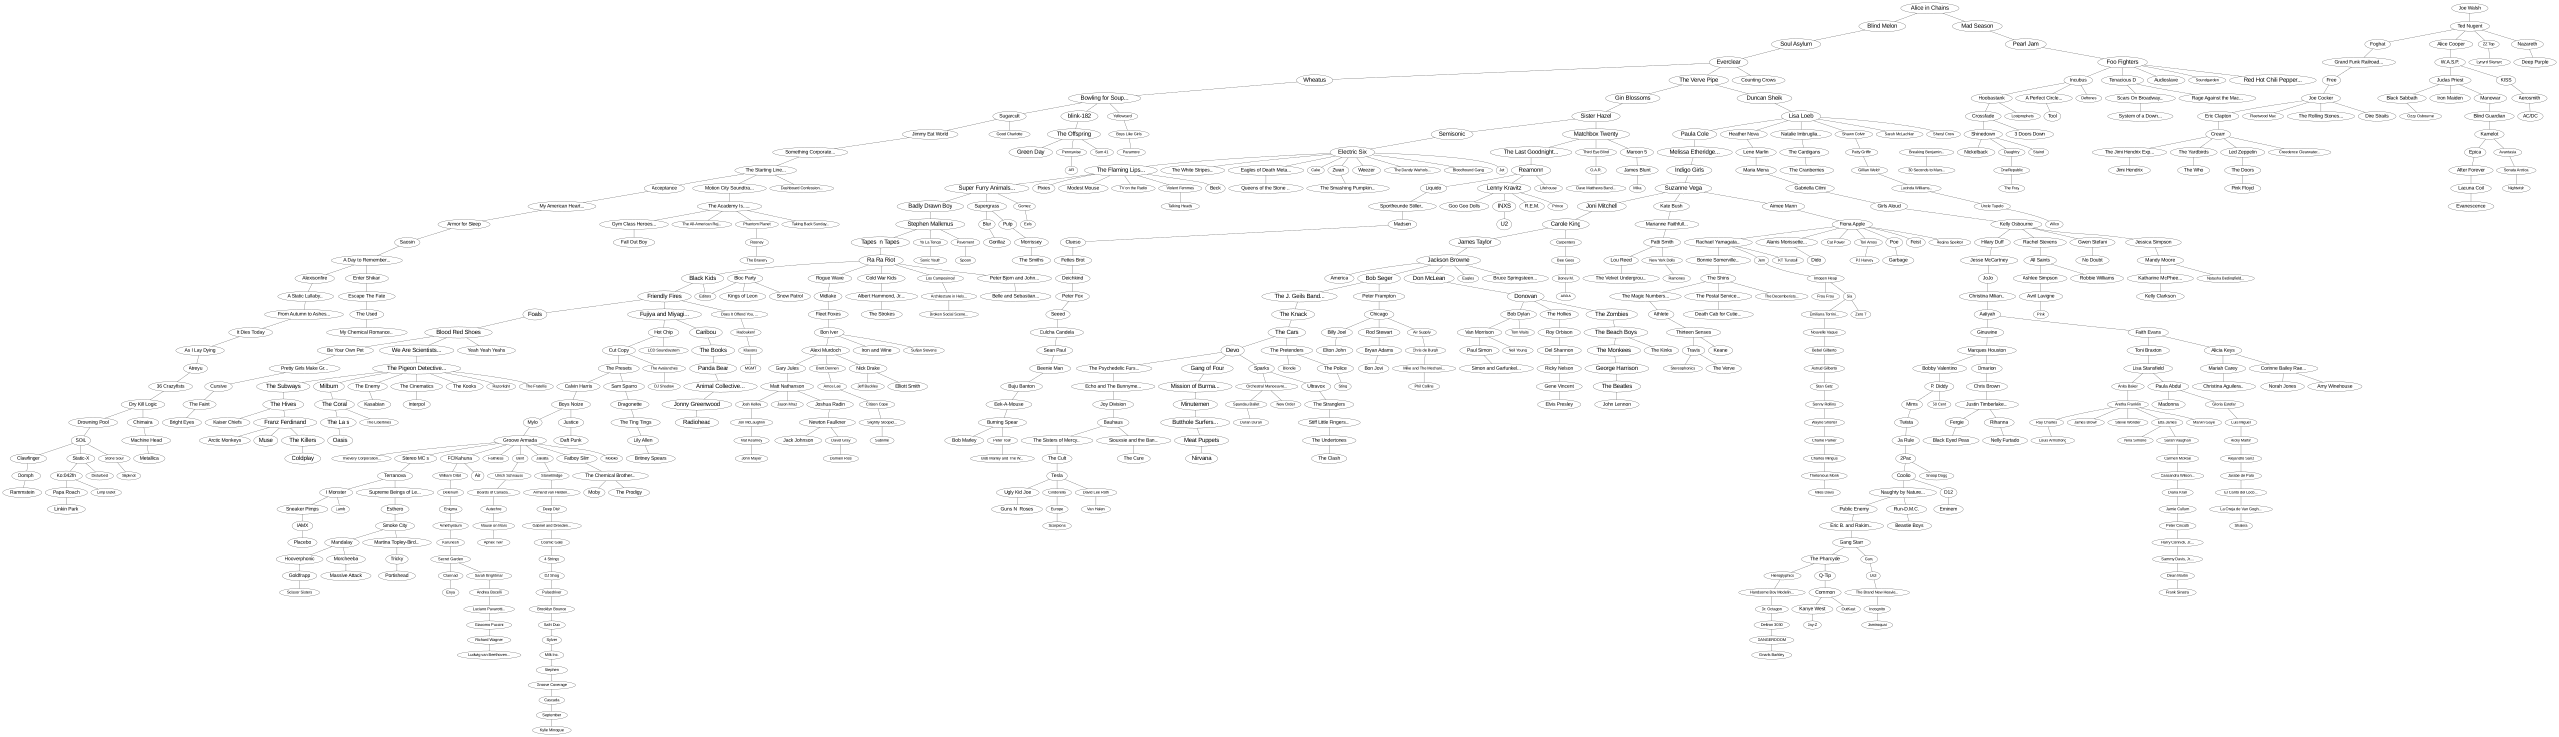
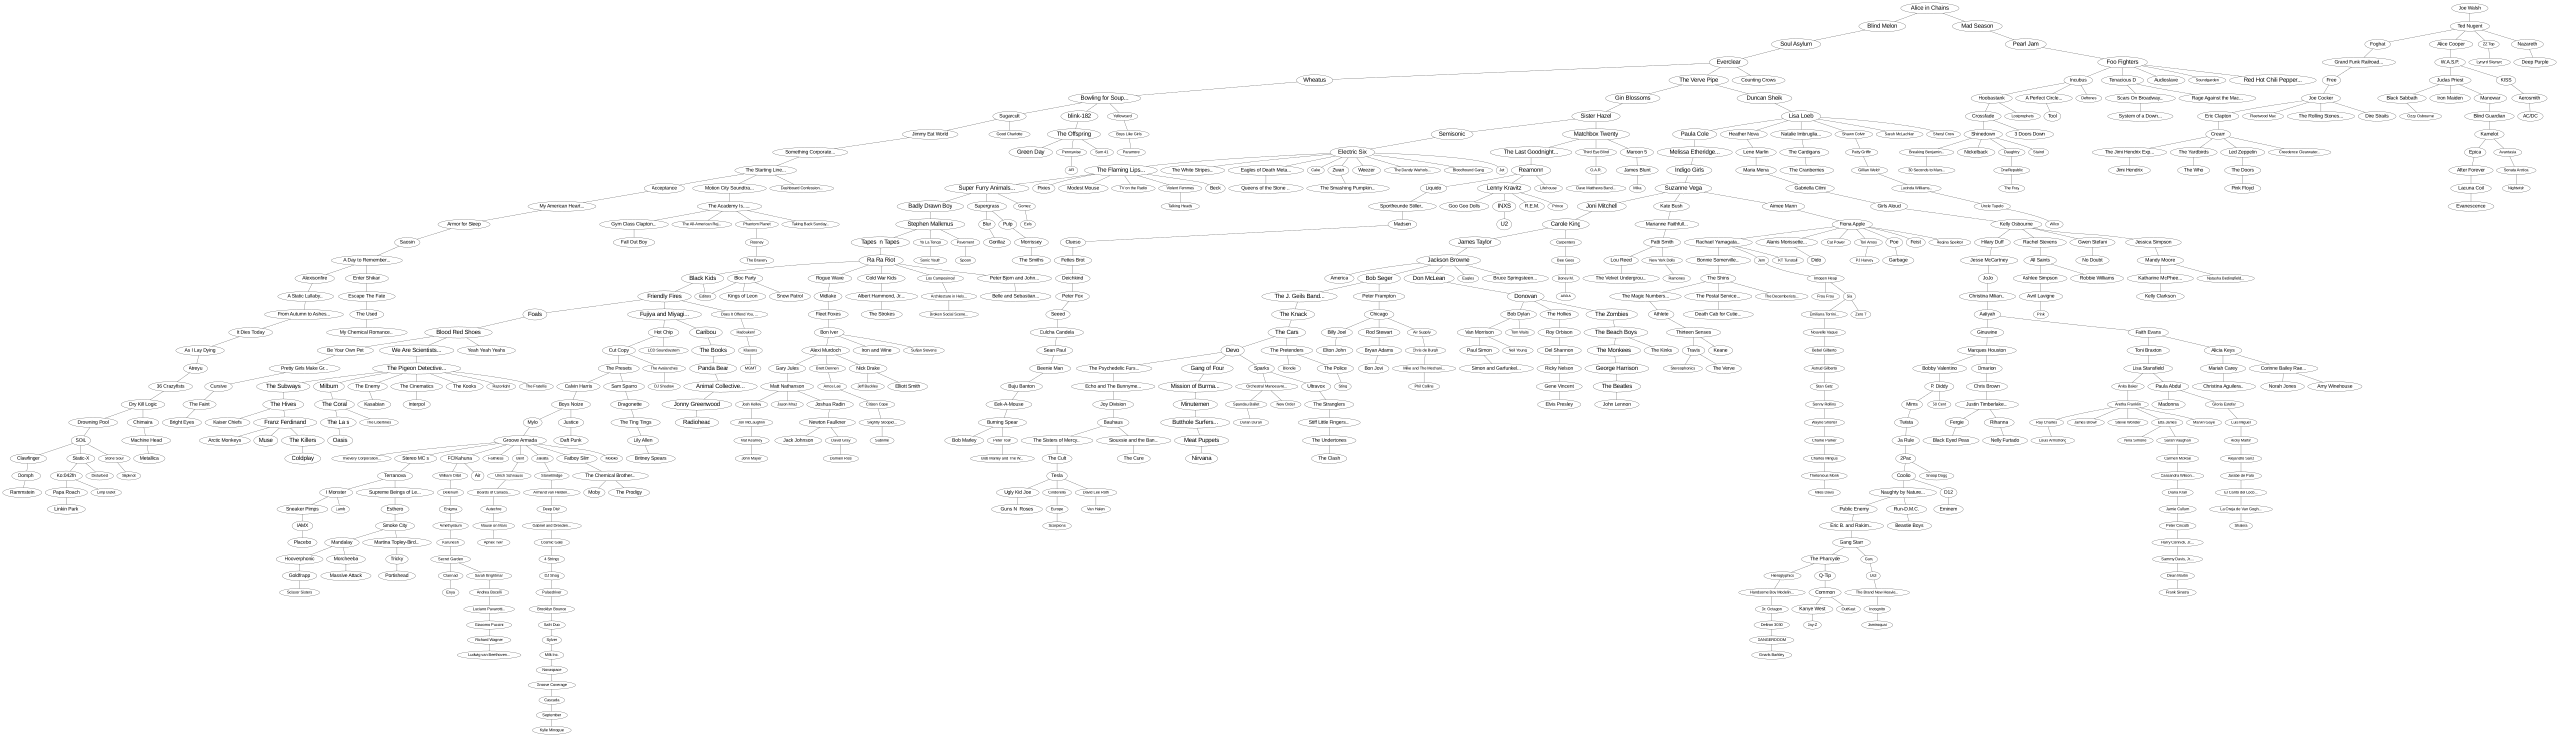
none -> (1955, 143)
(634, 224) -> (634, 224)
(552, 670) -> (552, 670)
